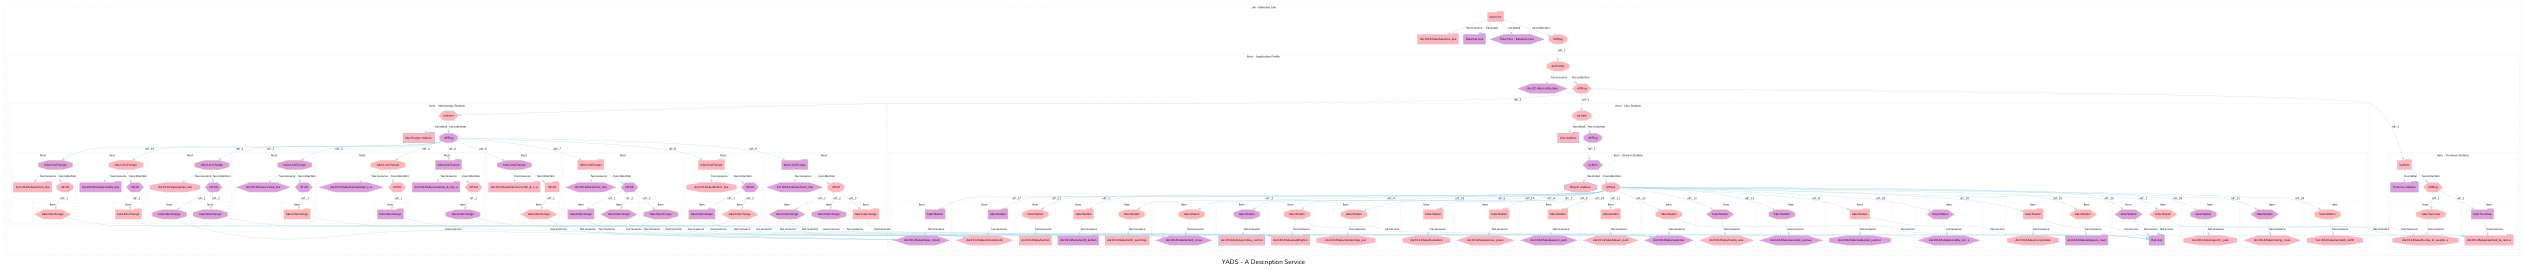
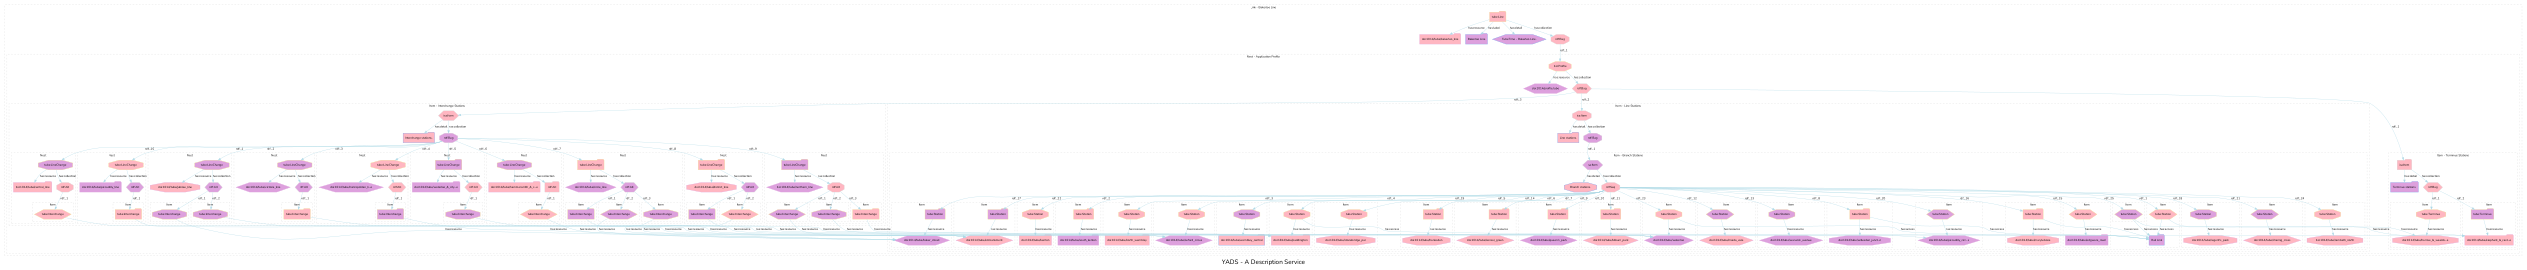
(1543, 89) -> (1546, 89)
